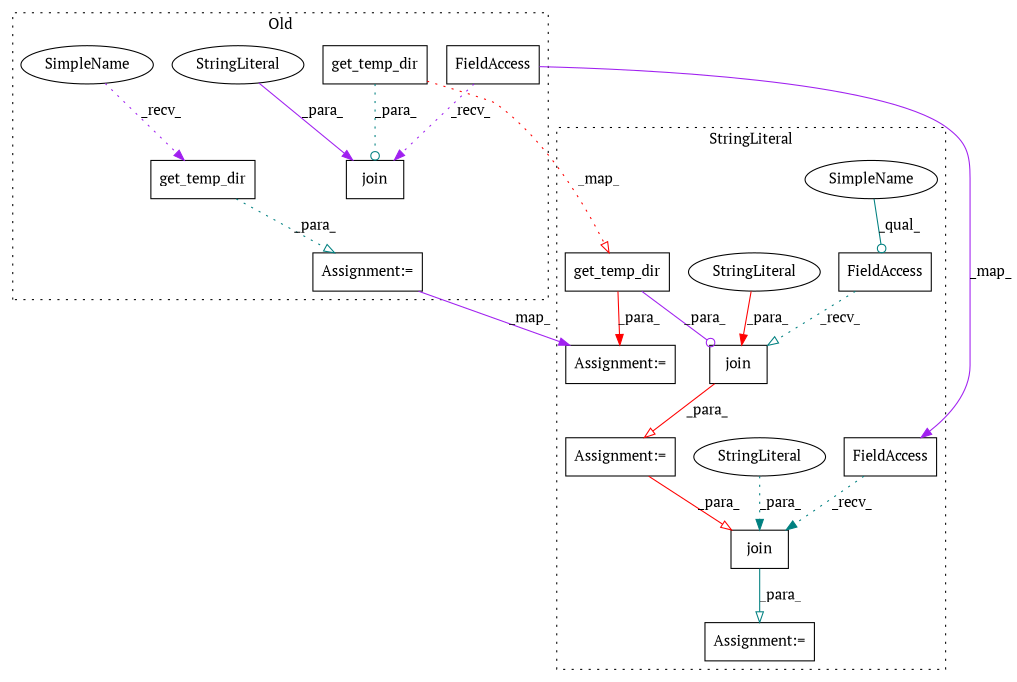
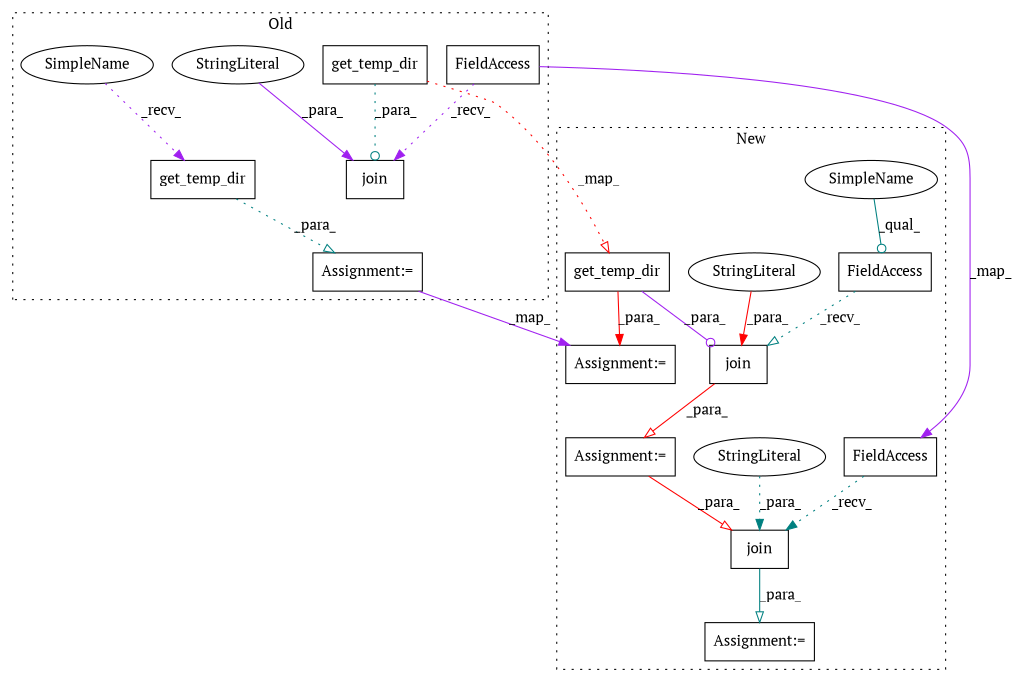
(751, 140) -> (751, 140)
